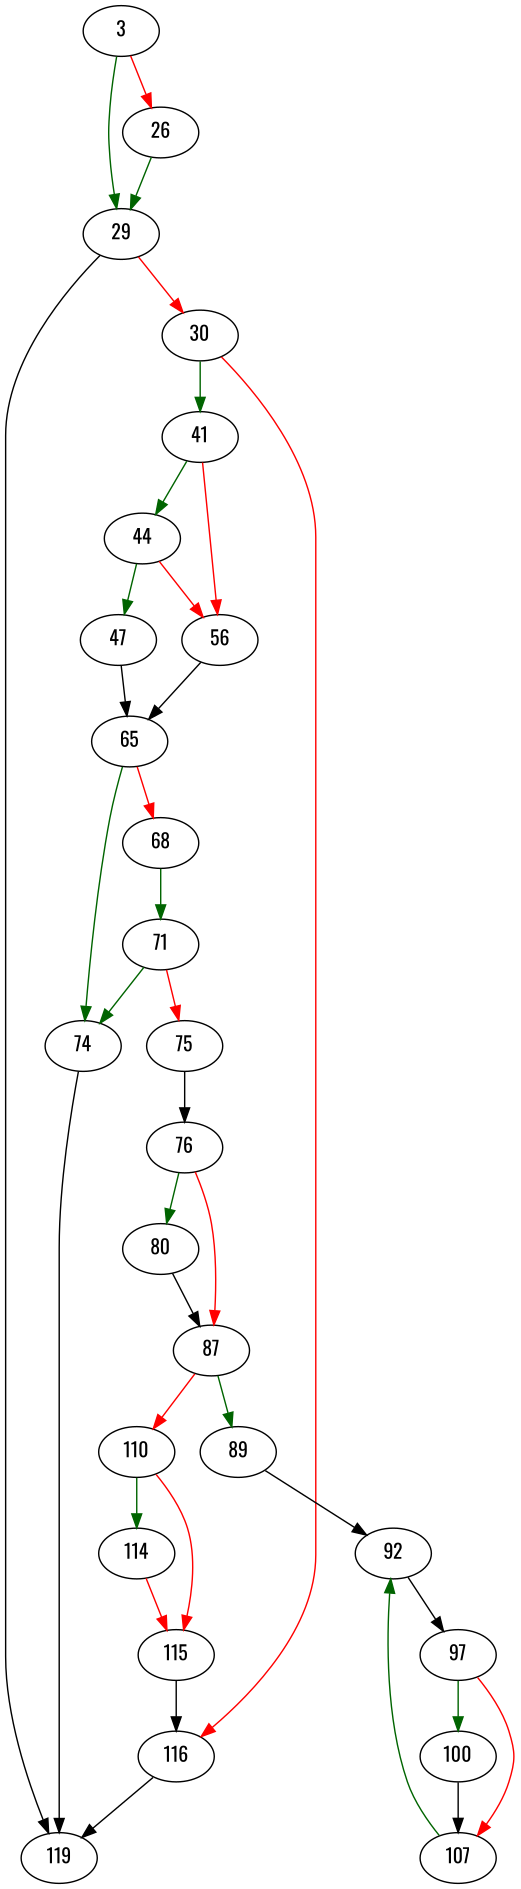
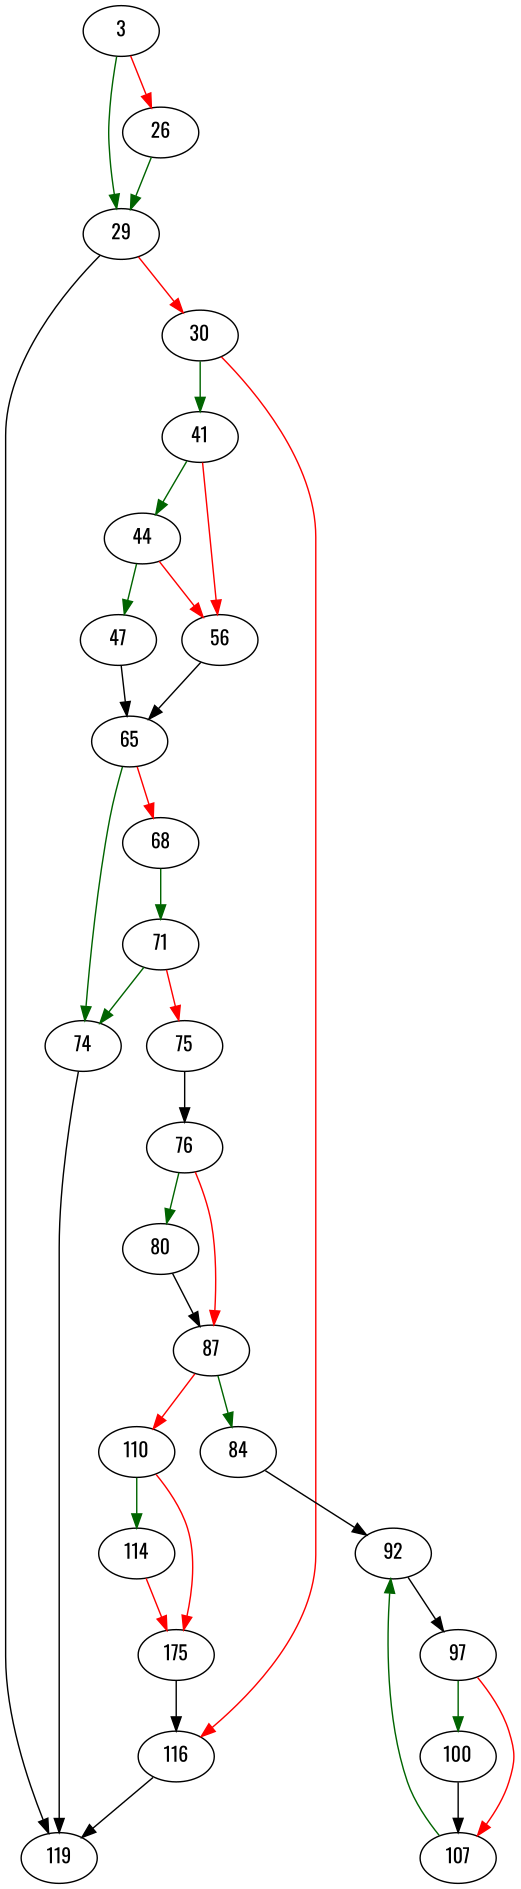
(238, 1452) -> (238, 1452)
(176, 1655) -> (176, 1655)
